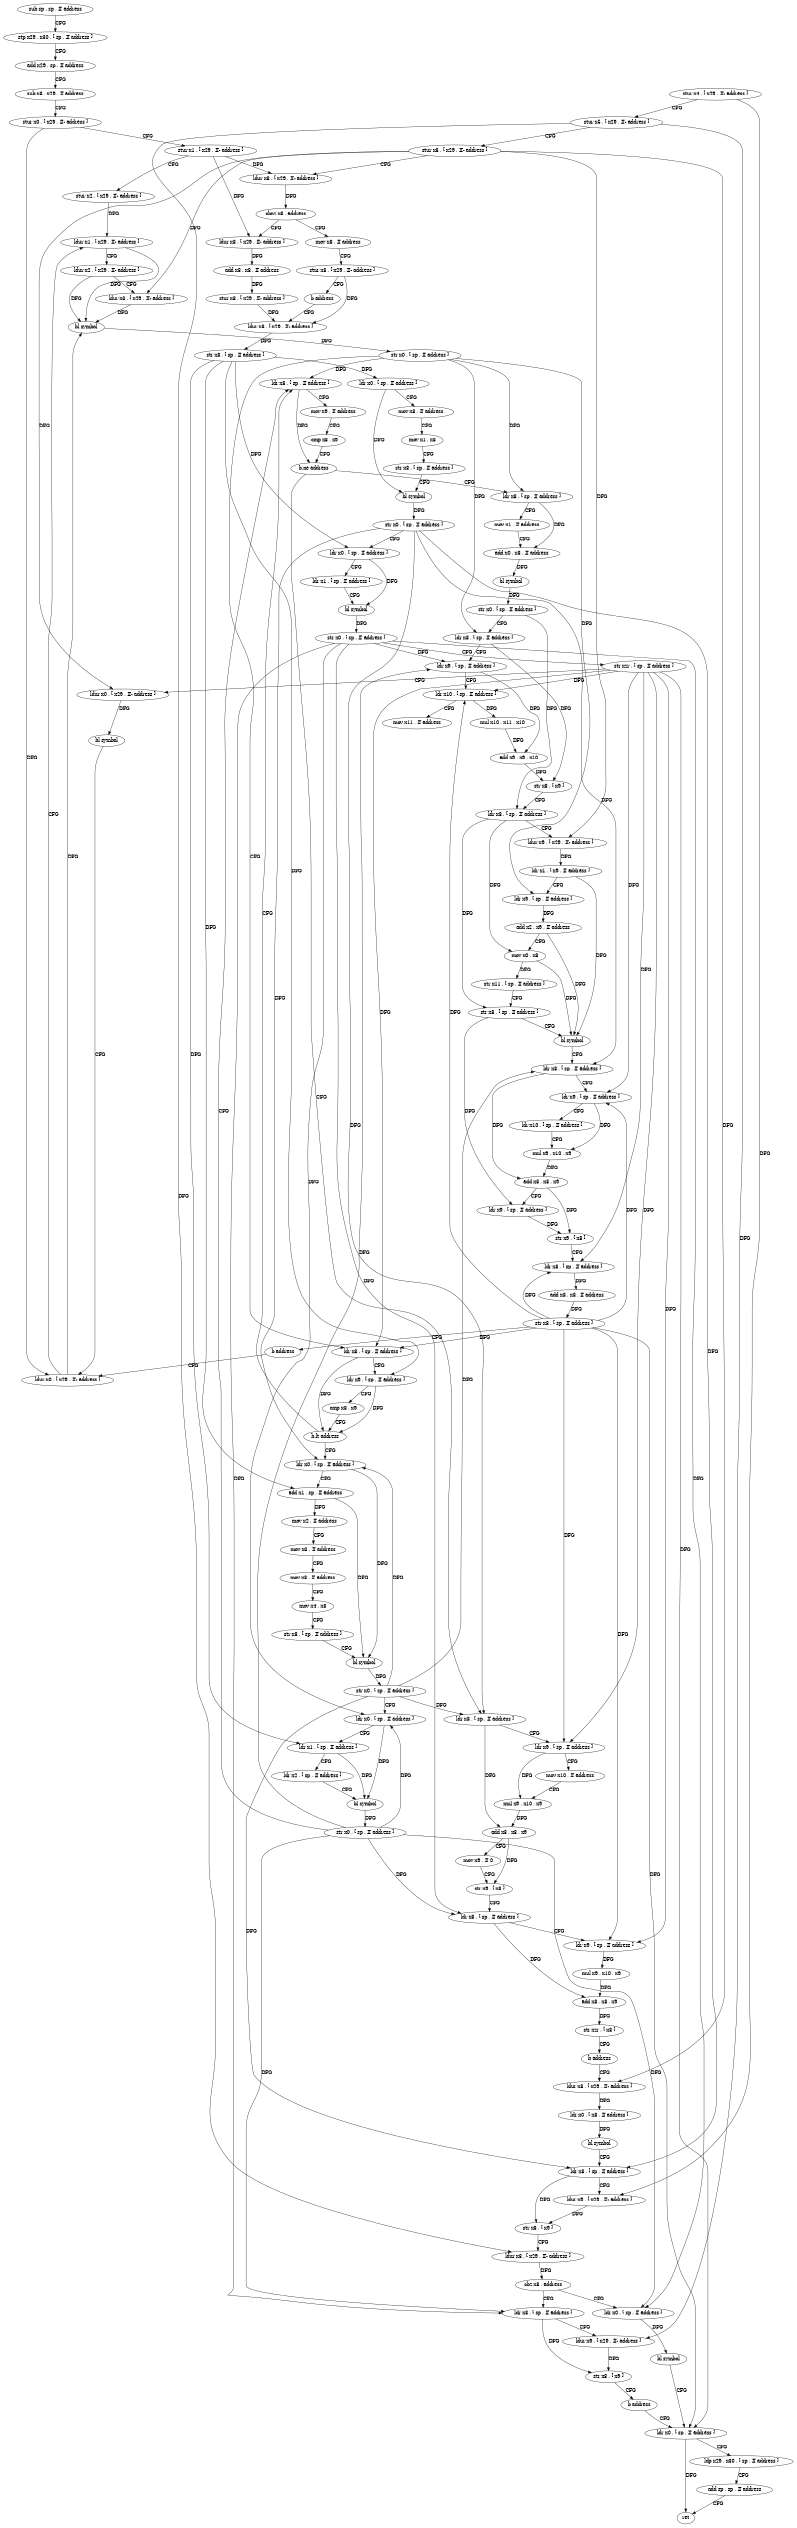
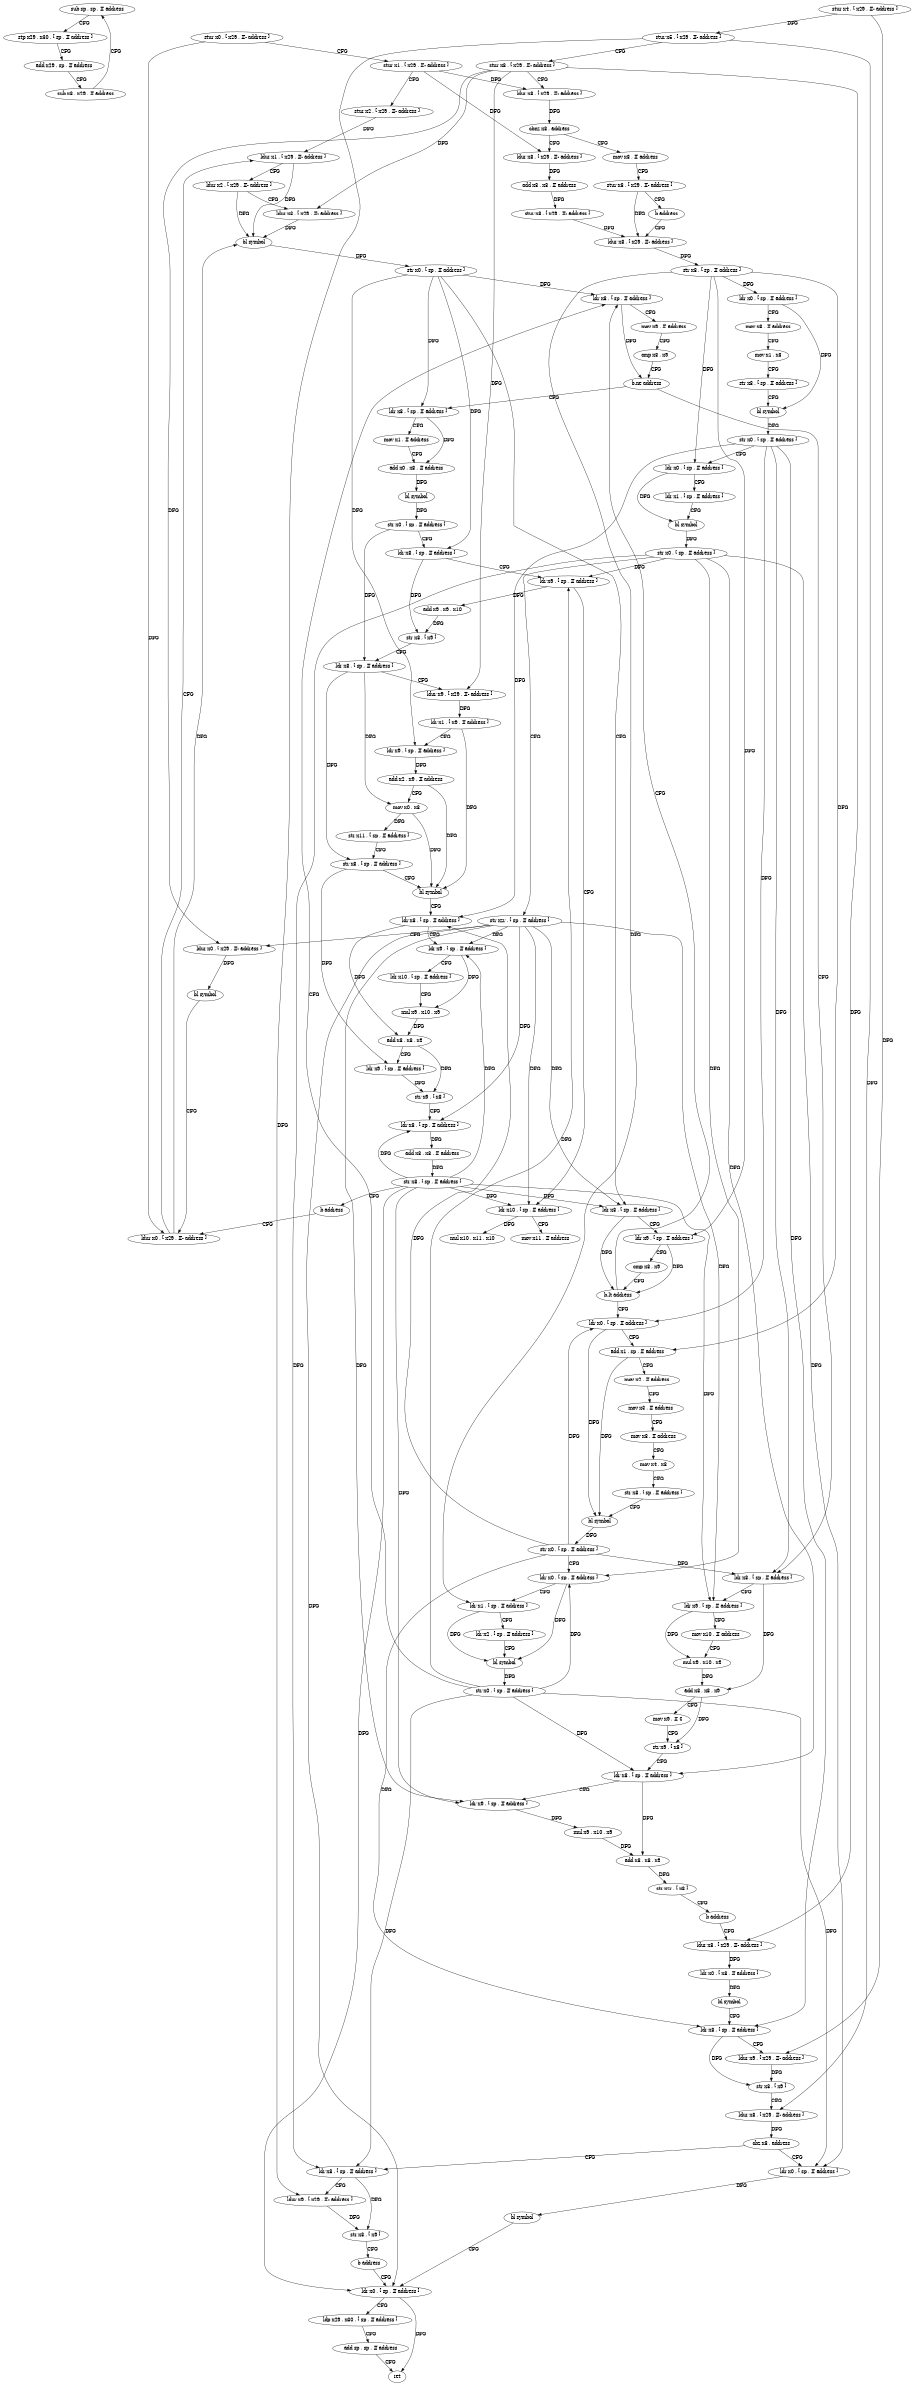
(55, 107) -> (110, 55)
(677, 108) -> (793, 24)
(510, 739) -> none
(320, 1508) -> (648, 1366)
